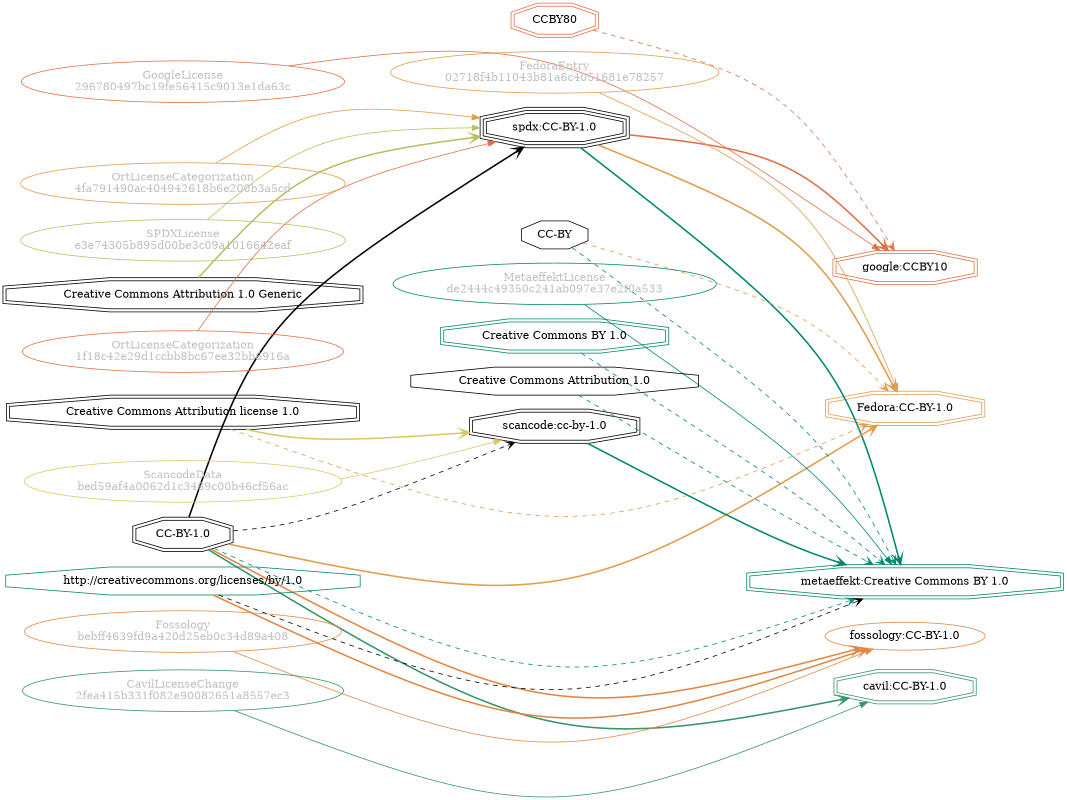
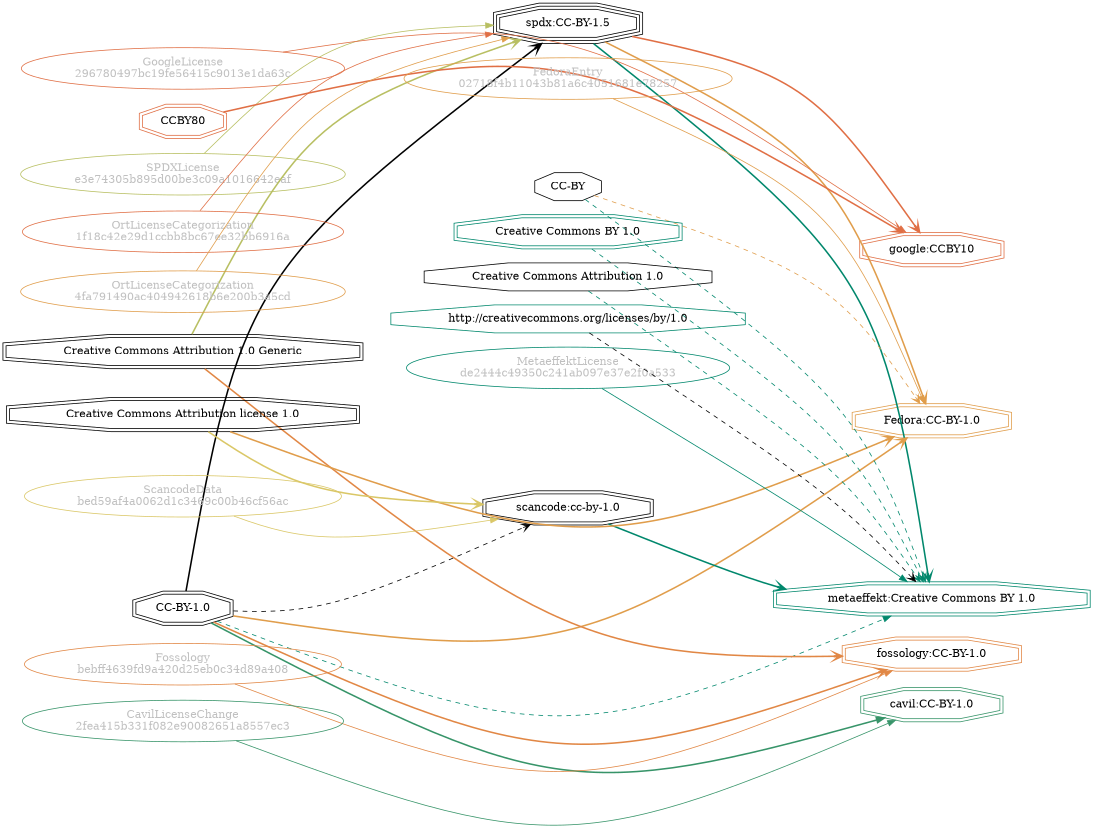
(772, 96) -> (575, 75)
(555, 128) -> (568, 23)
(547, 515) -> (558, 525)
(905, 636) -> (932, 654)
(525, 662) -> (551, 715)
(475, 697) -> (532, 763)
(563, 717) -> (491, 581)
